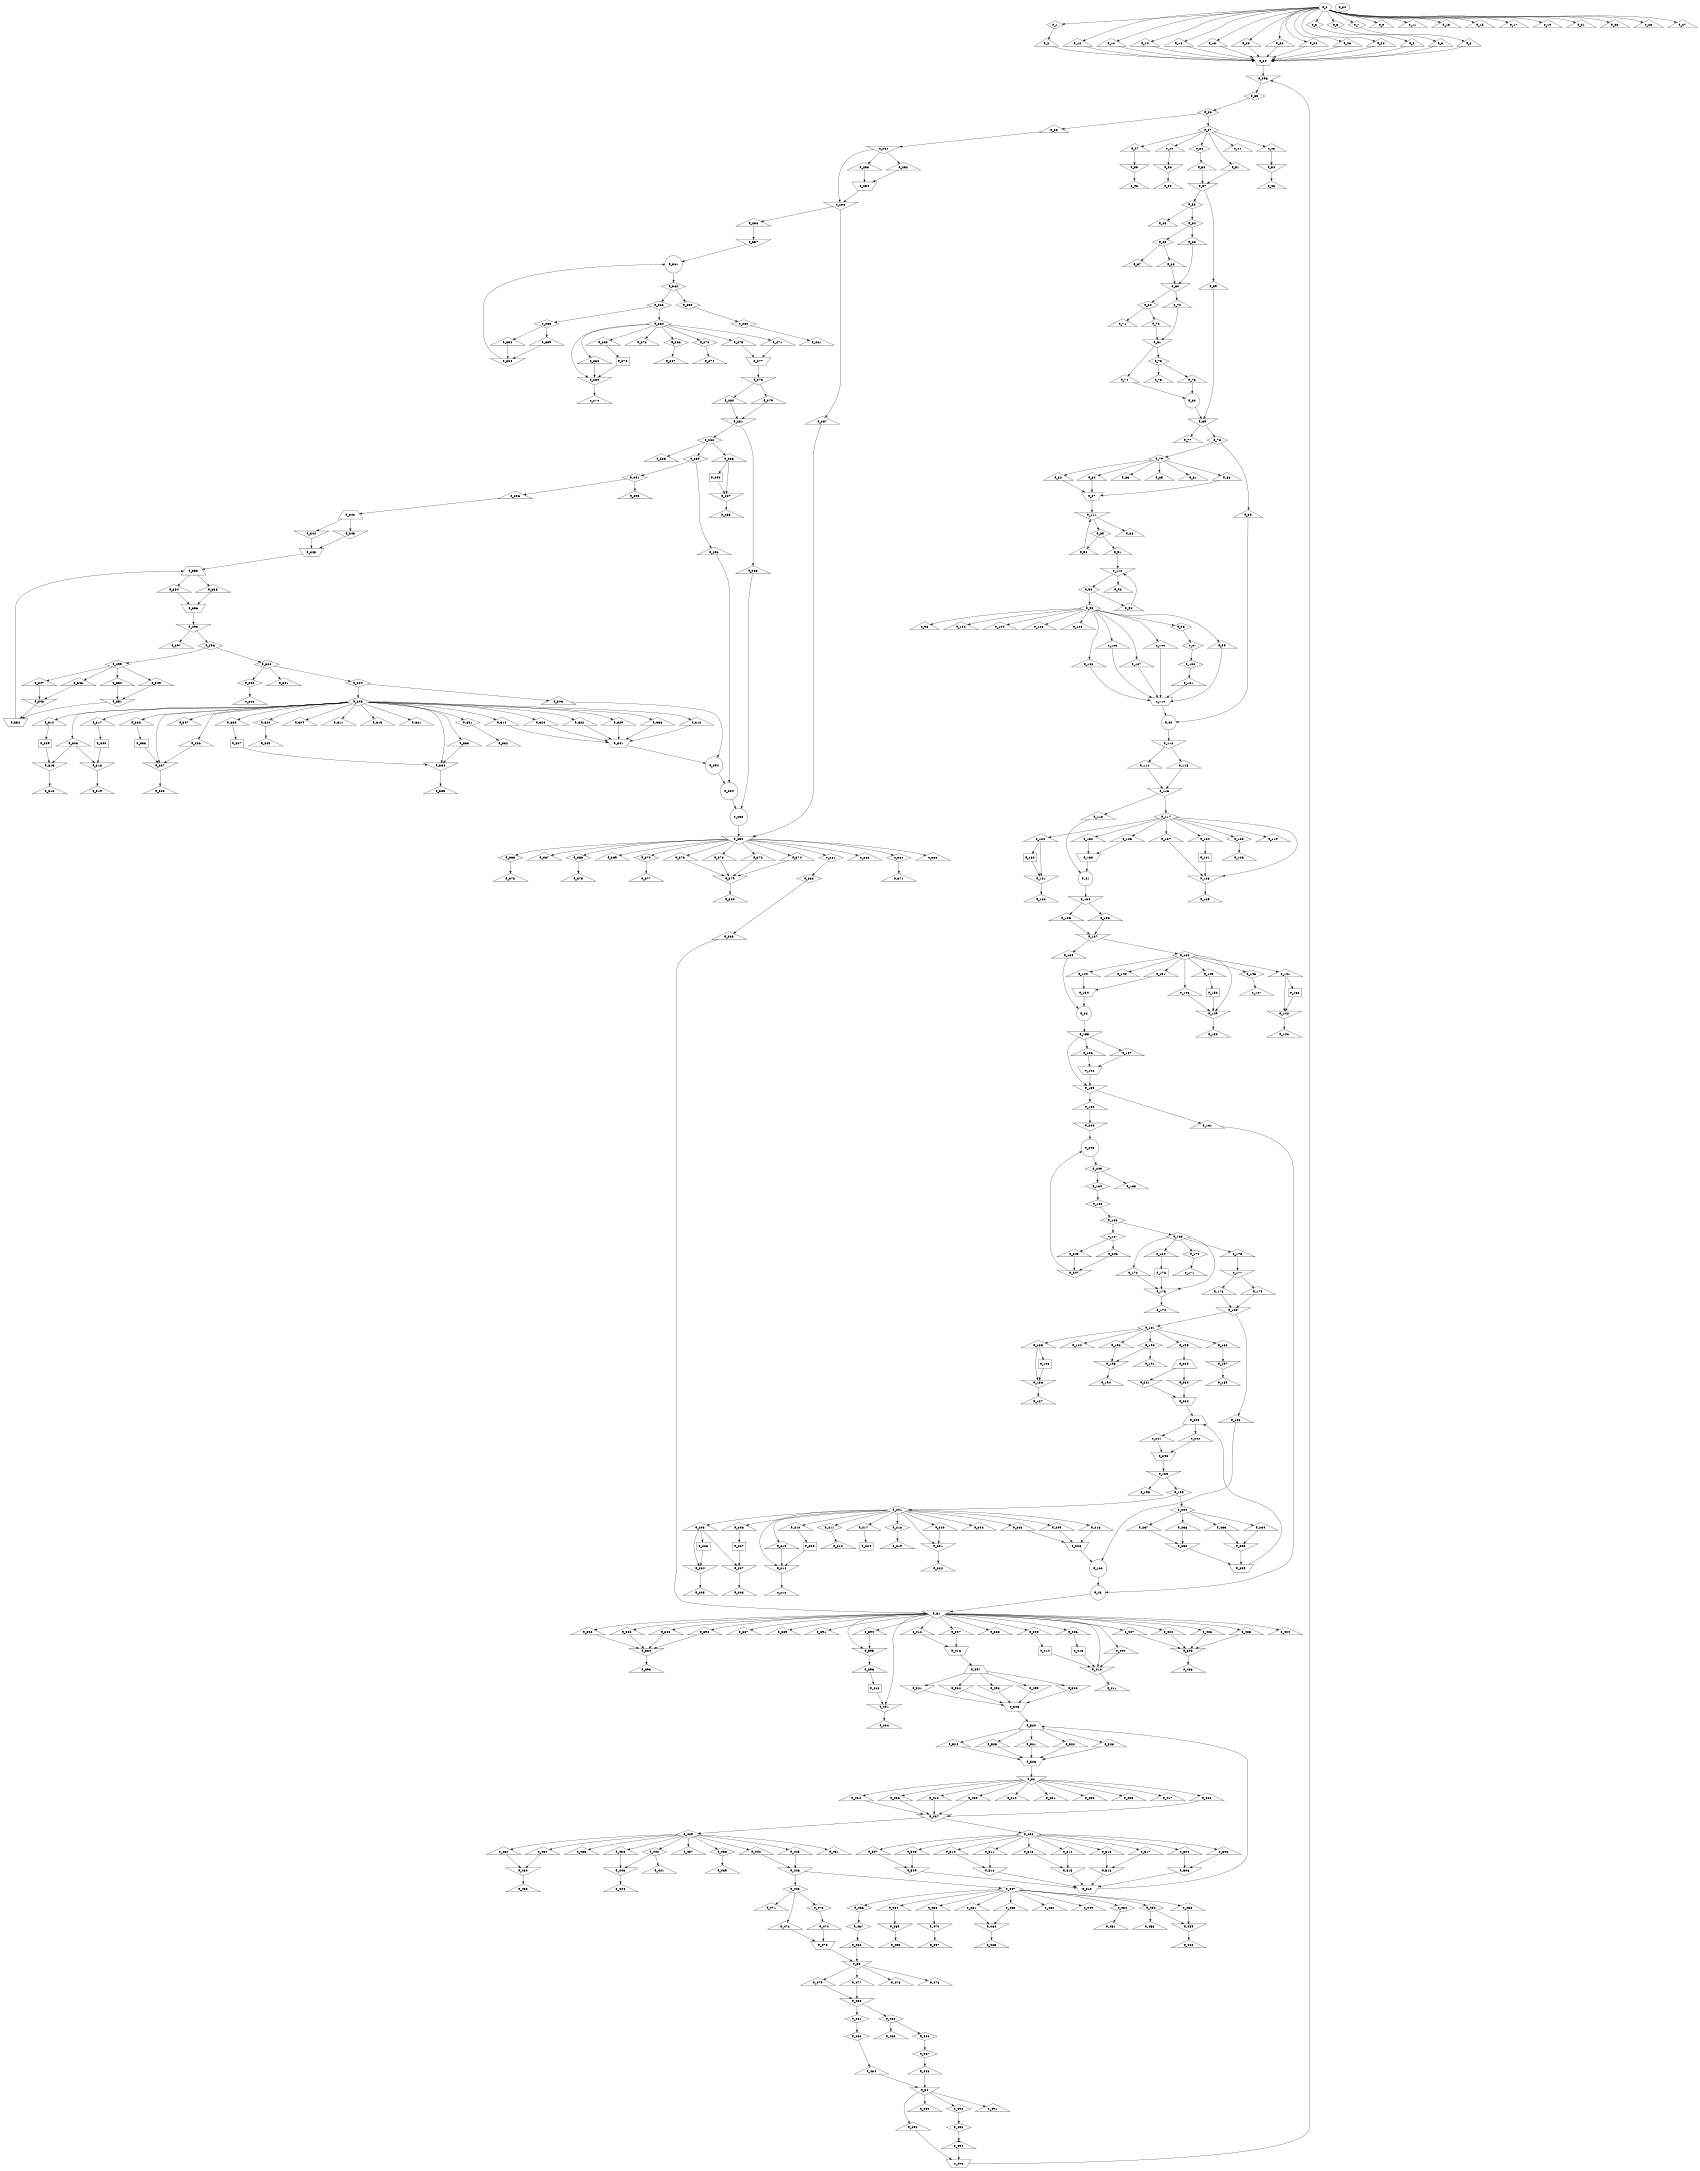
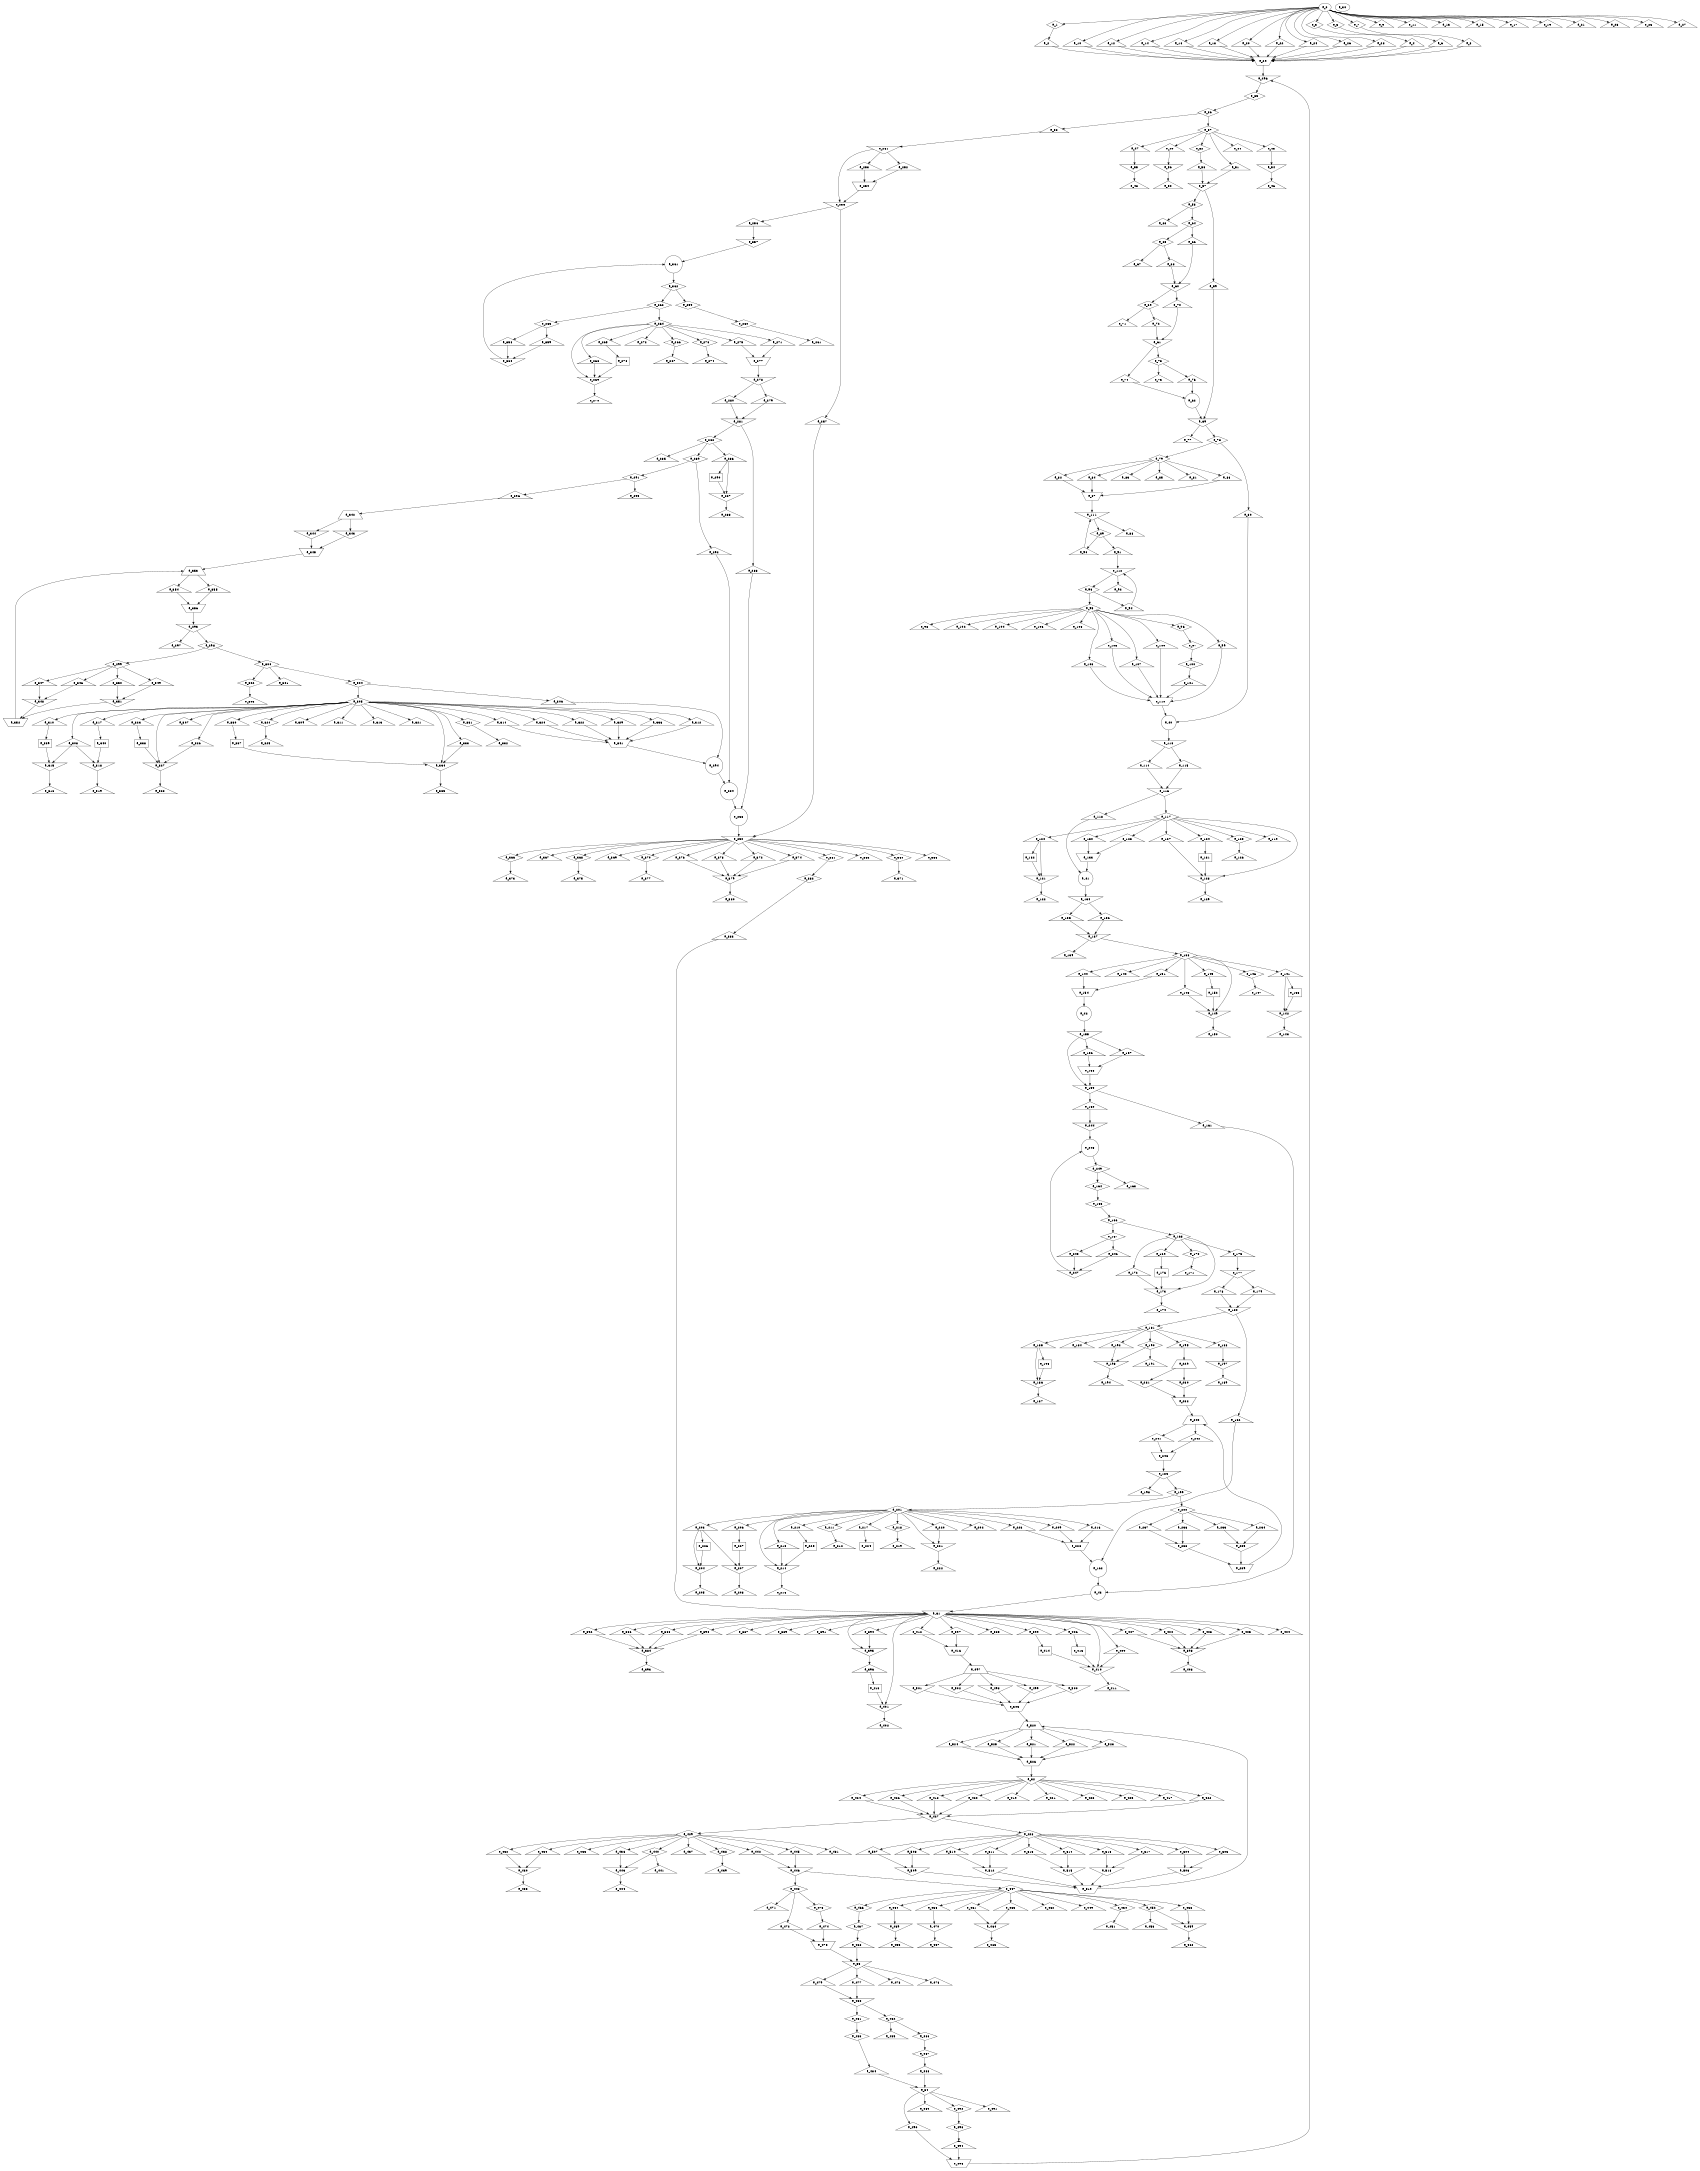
(1064, 984) -> none
